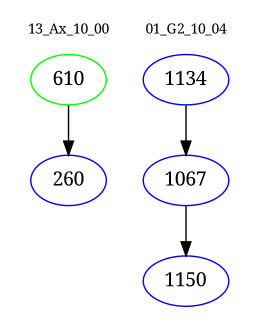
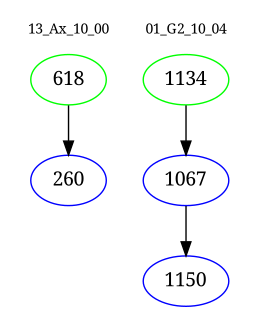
(69, 80) -> (69, 80)
(186, 80) -> (186, 80)
